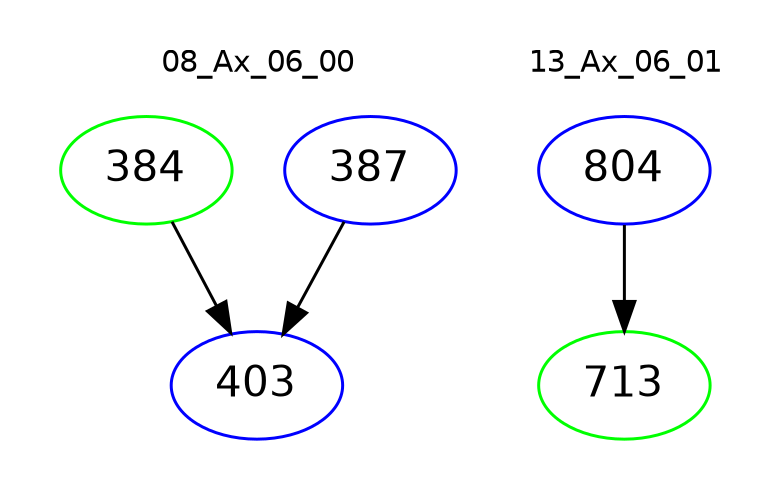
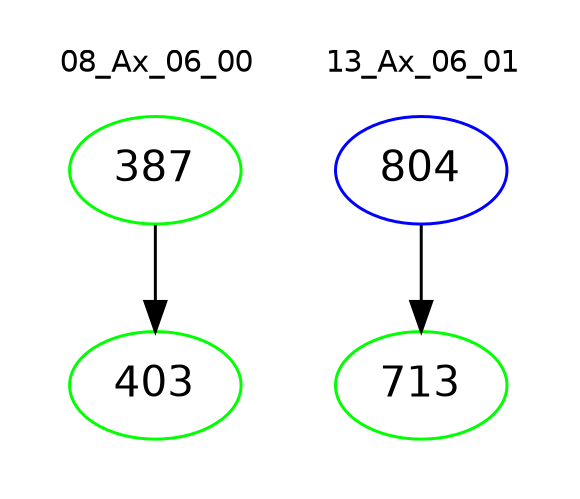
(146, 170) -> none
(370, 170) -> (155, 170)
(257, 385) -> (155, 385)
